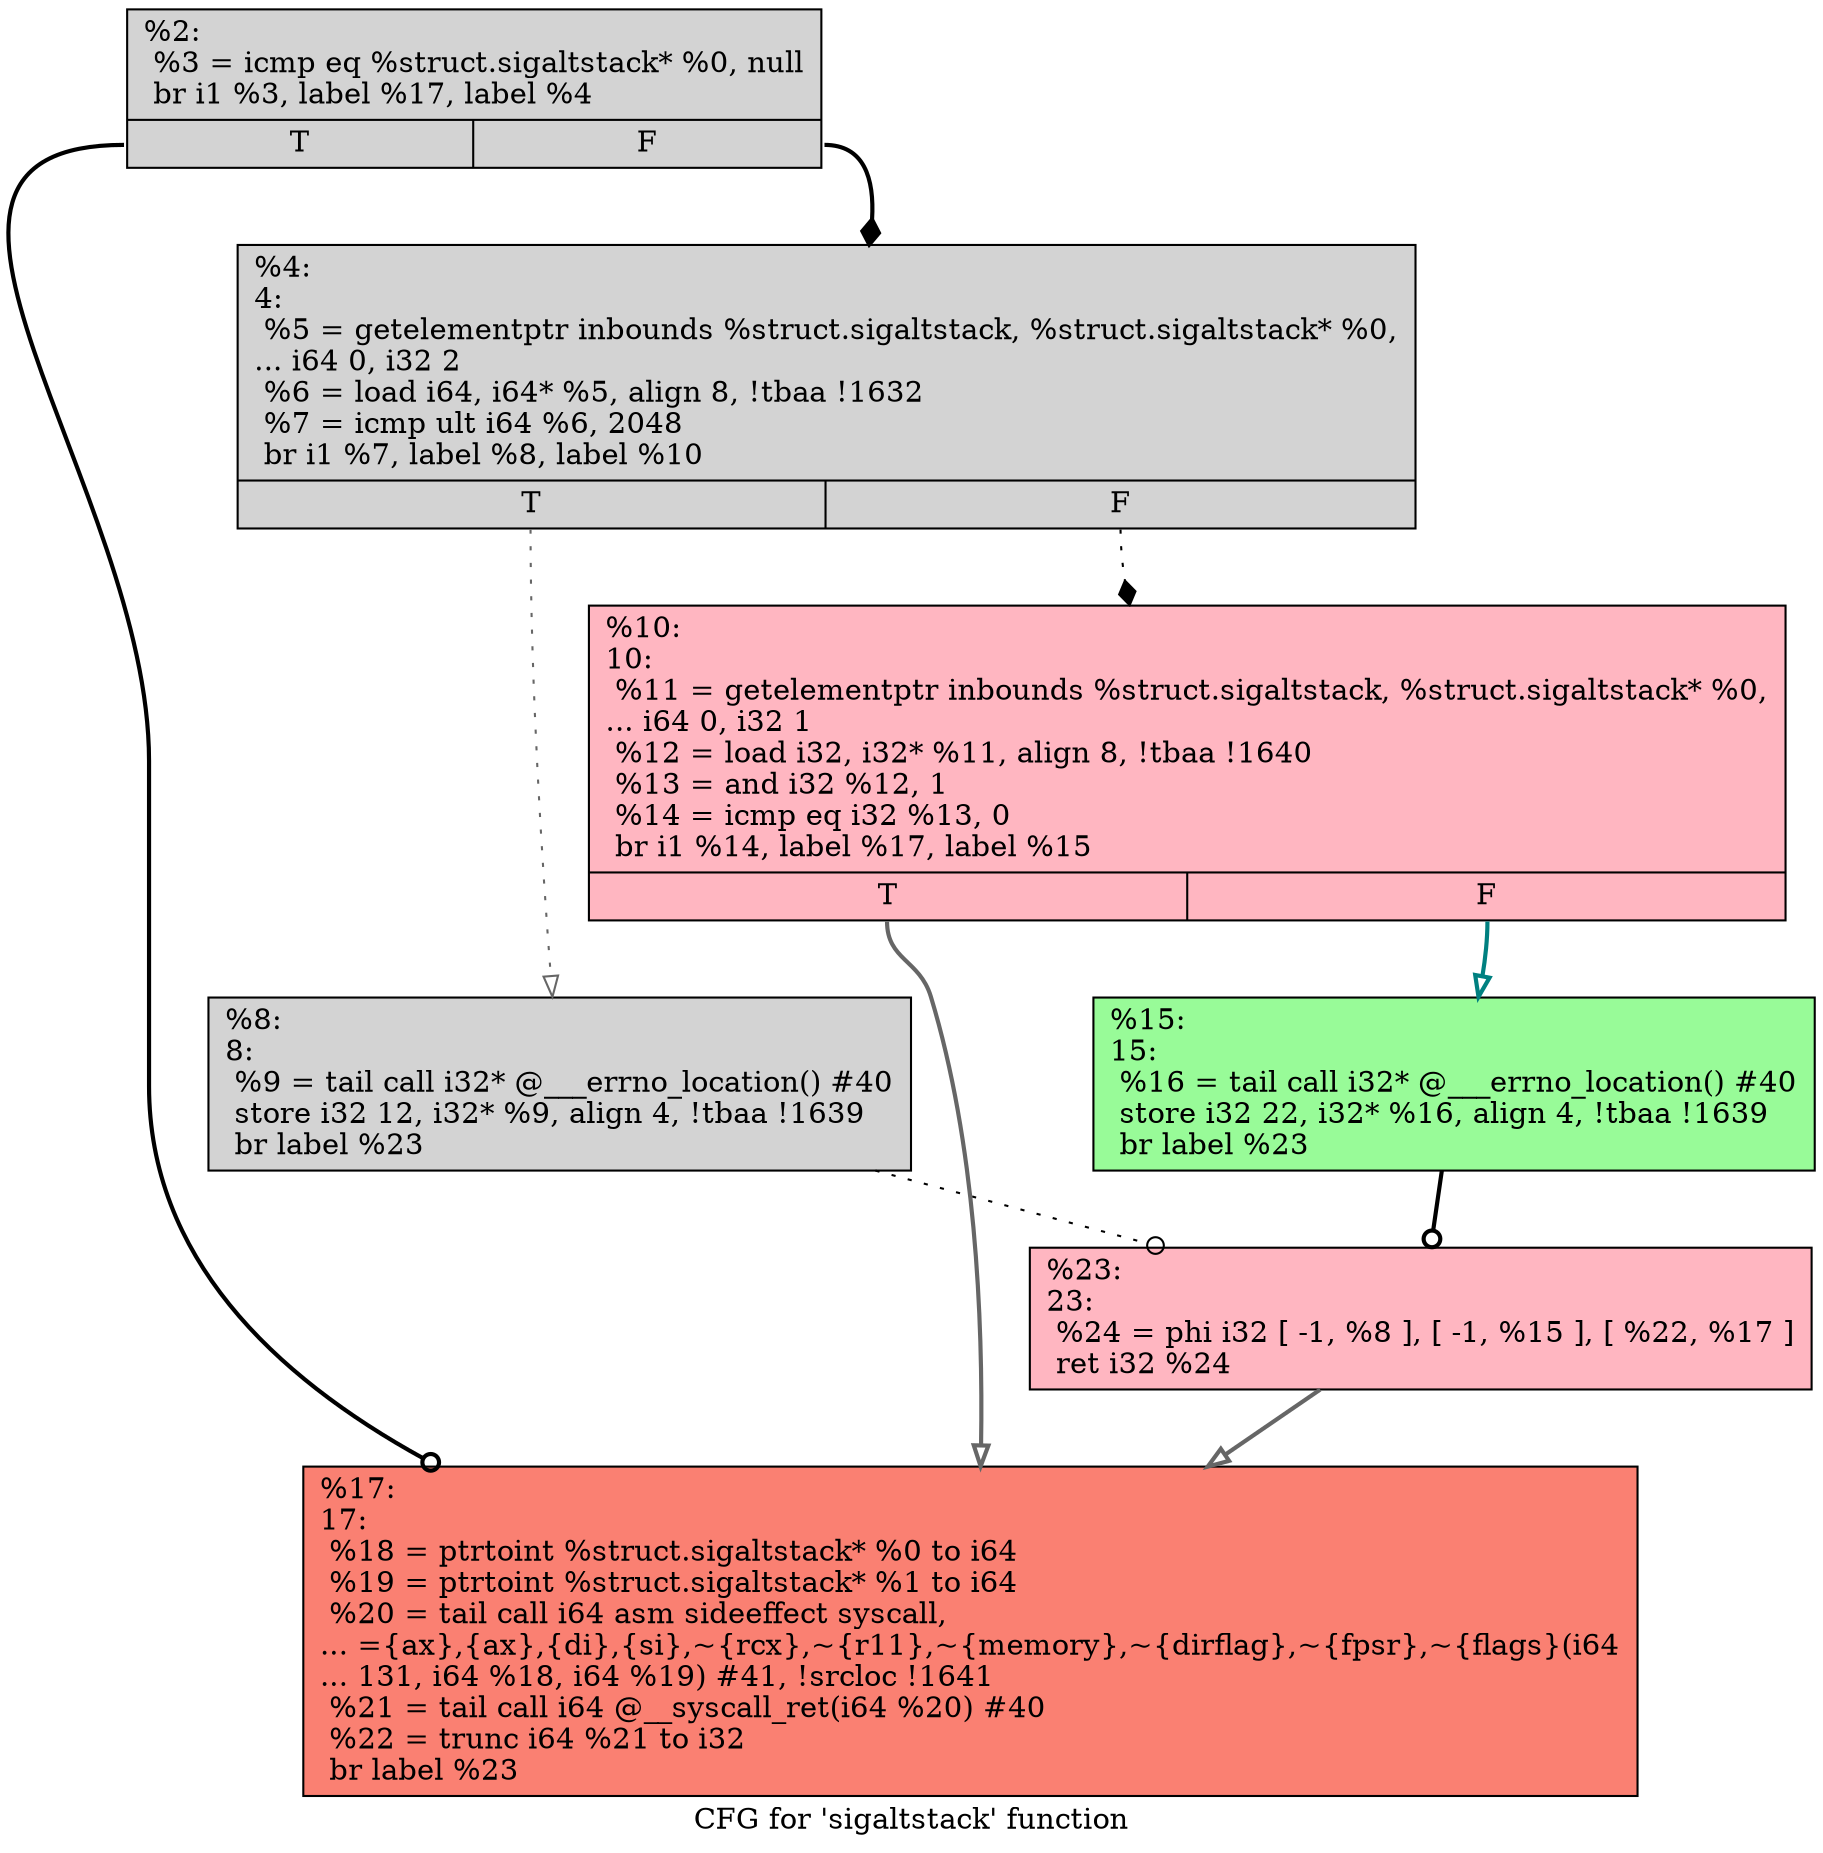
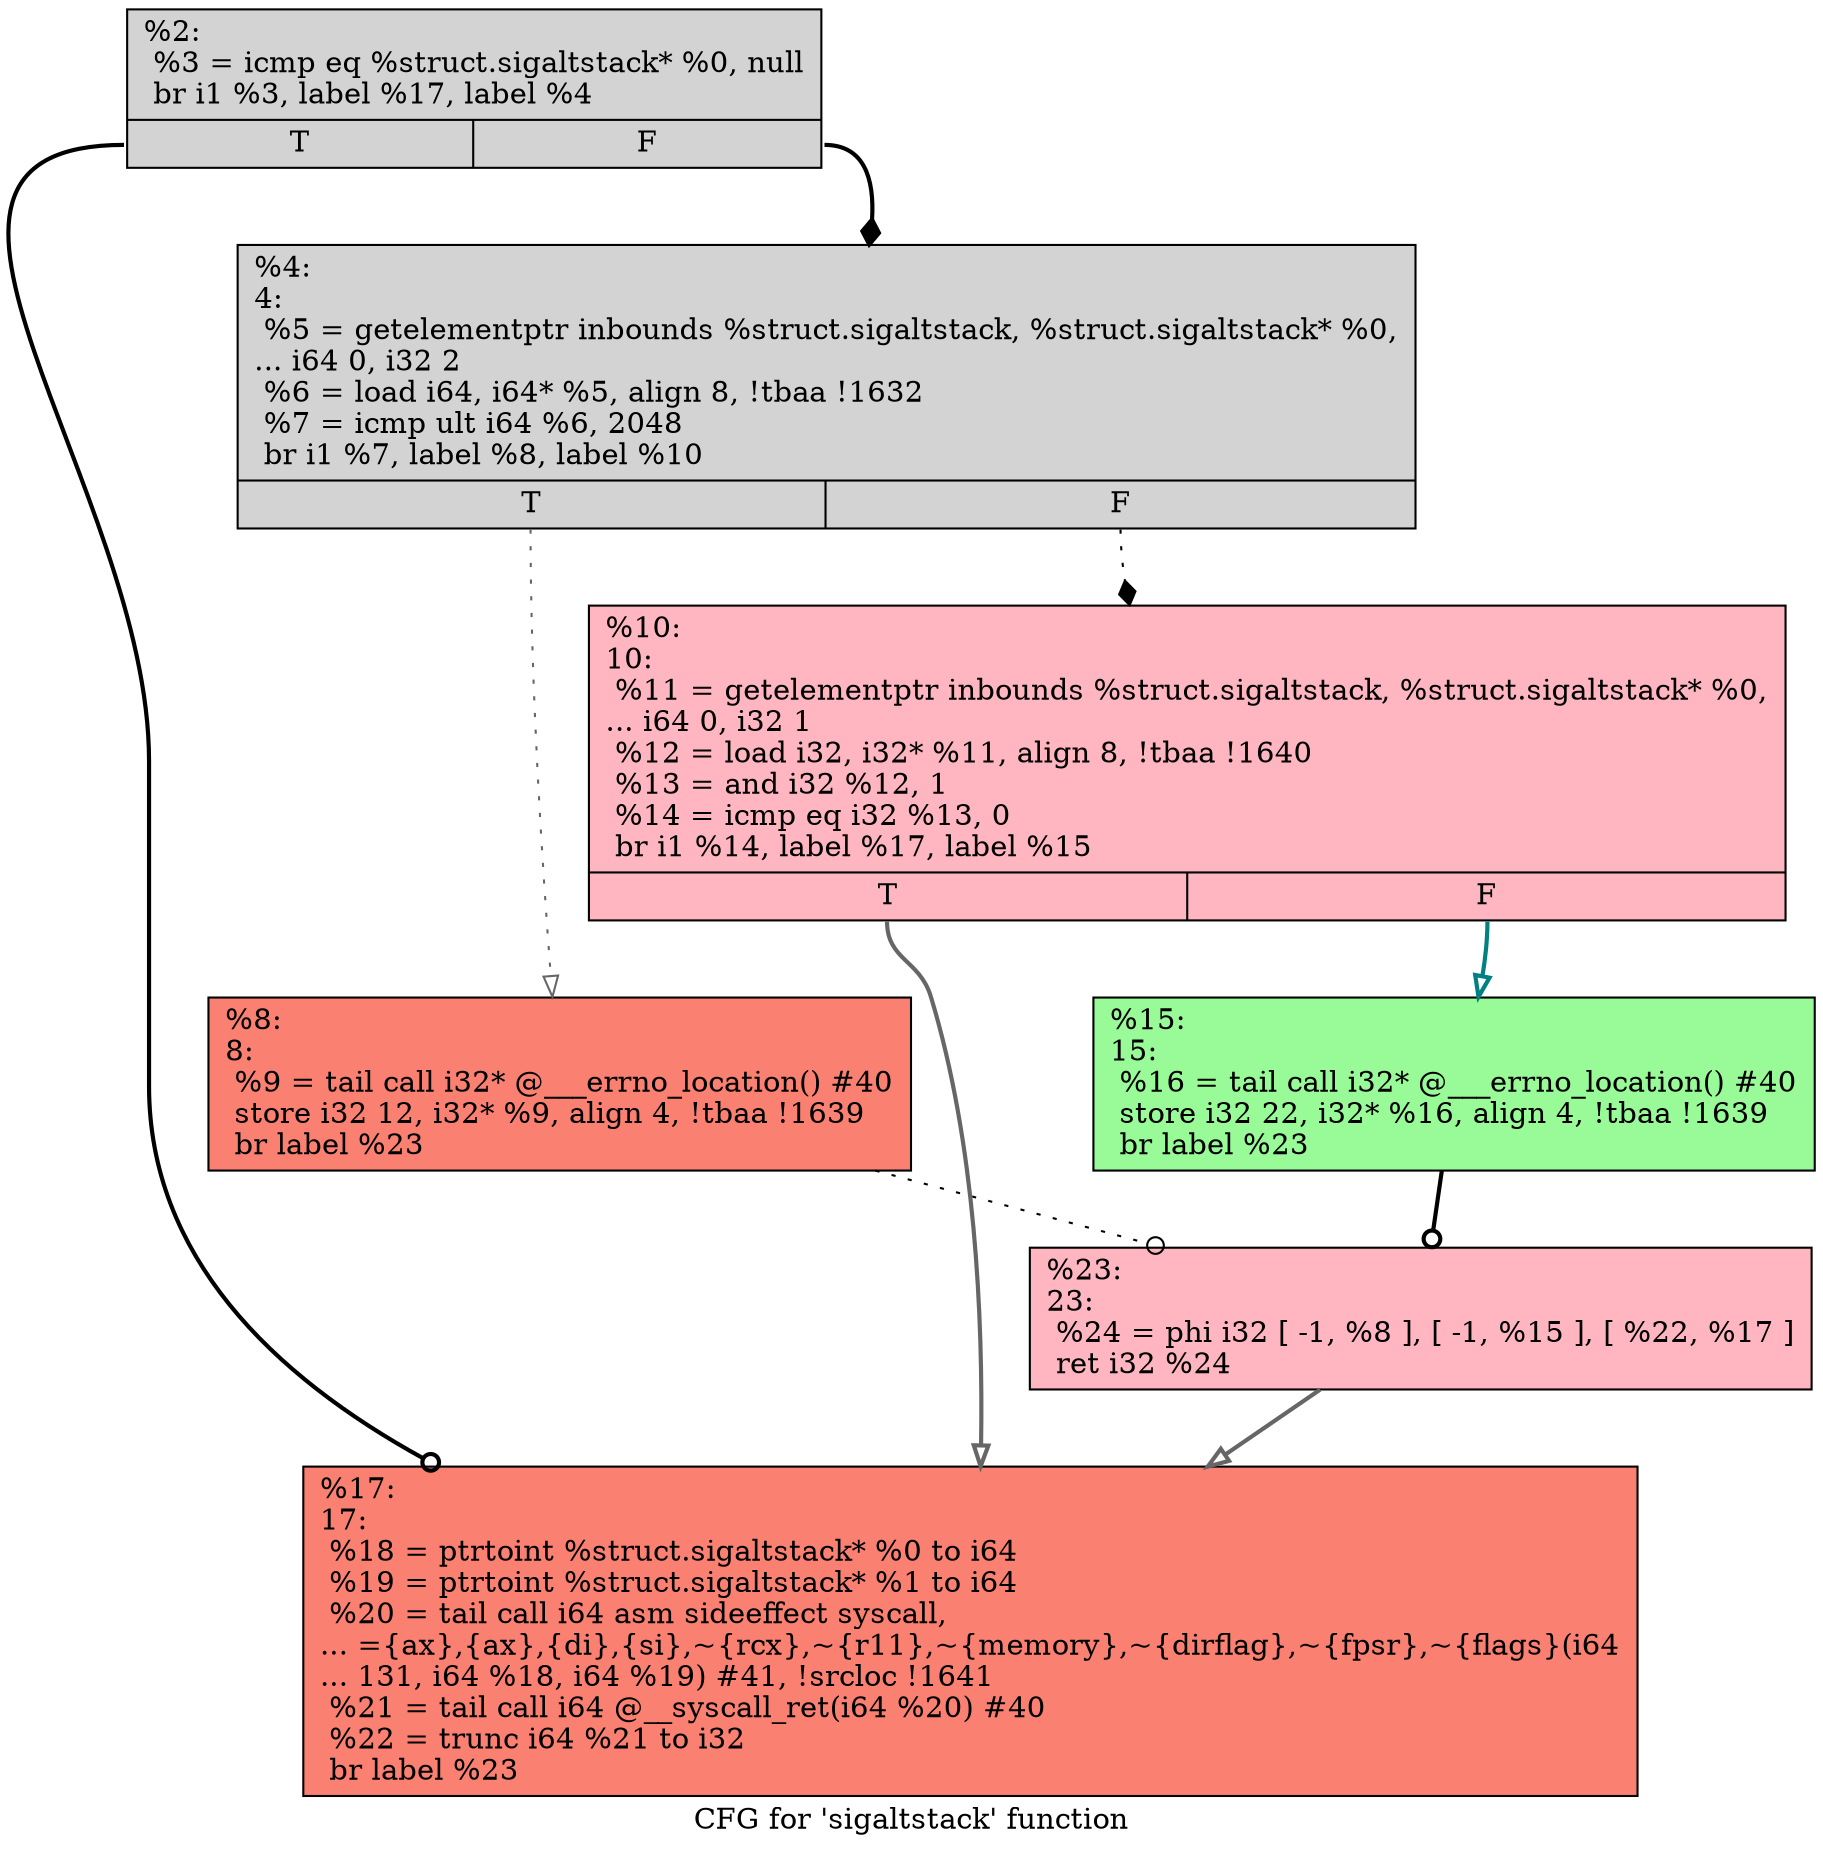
(560, 1084) -> (560, 1084)
